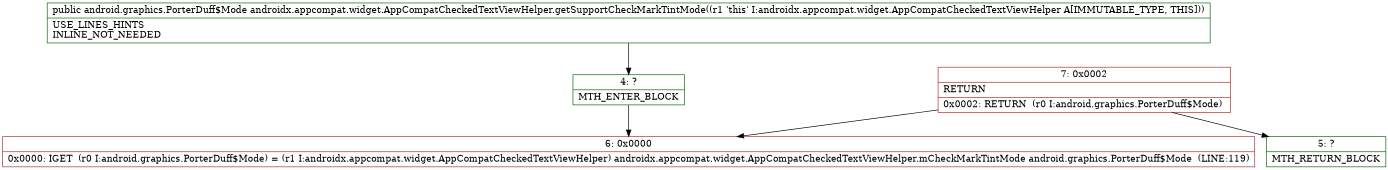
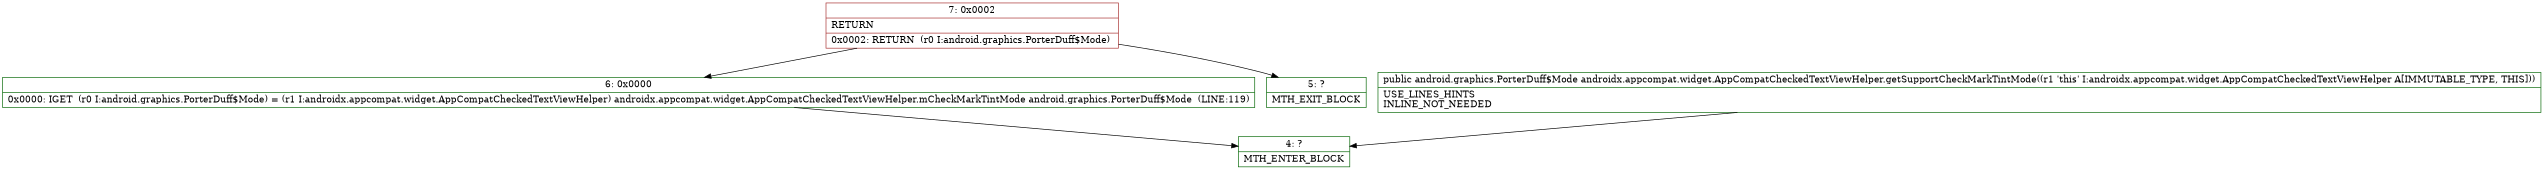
(629, 118) -> (1013, 127)
(629, 152) -> (629, 92)
(1326, 159) -> (1316, 100)
